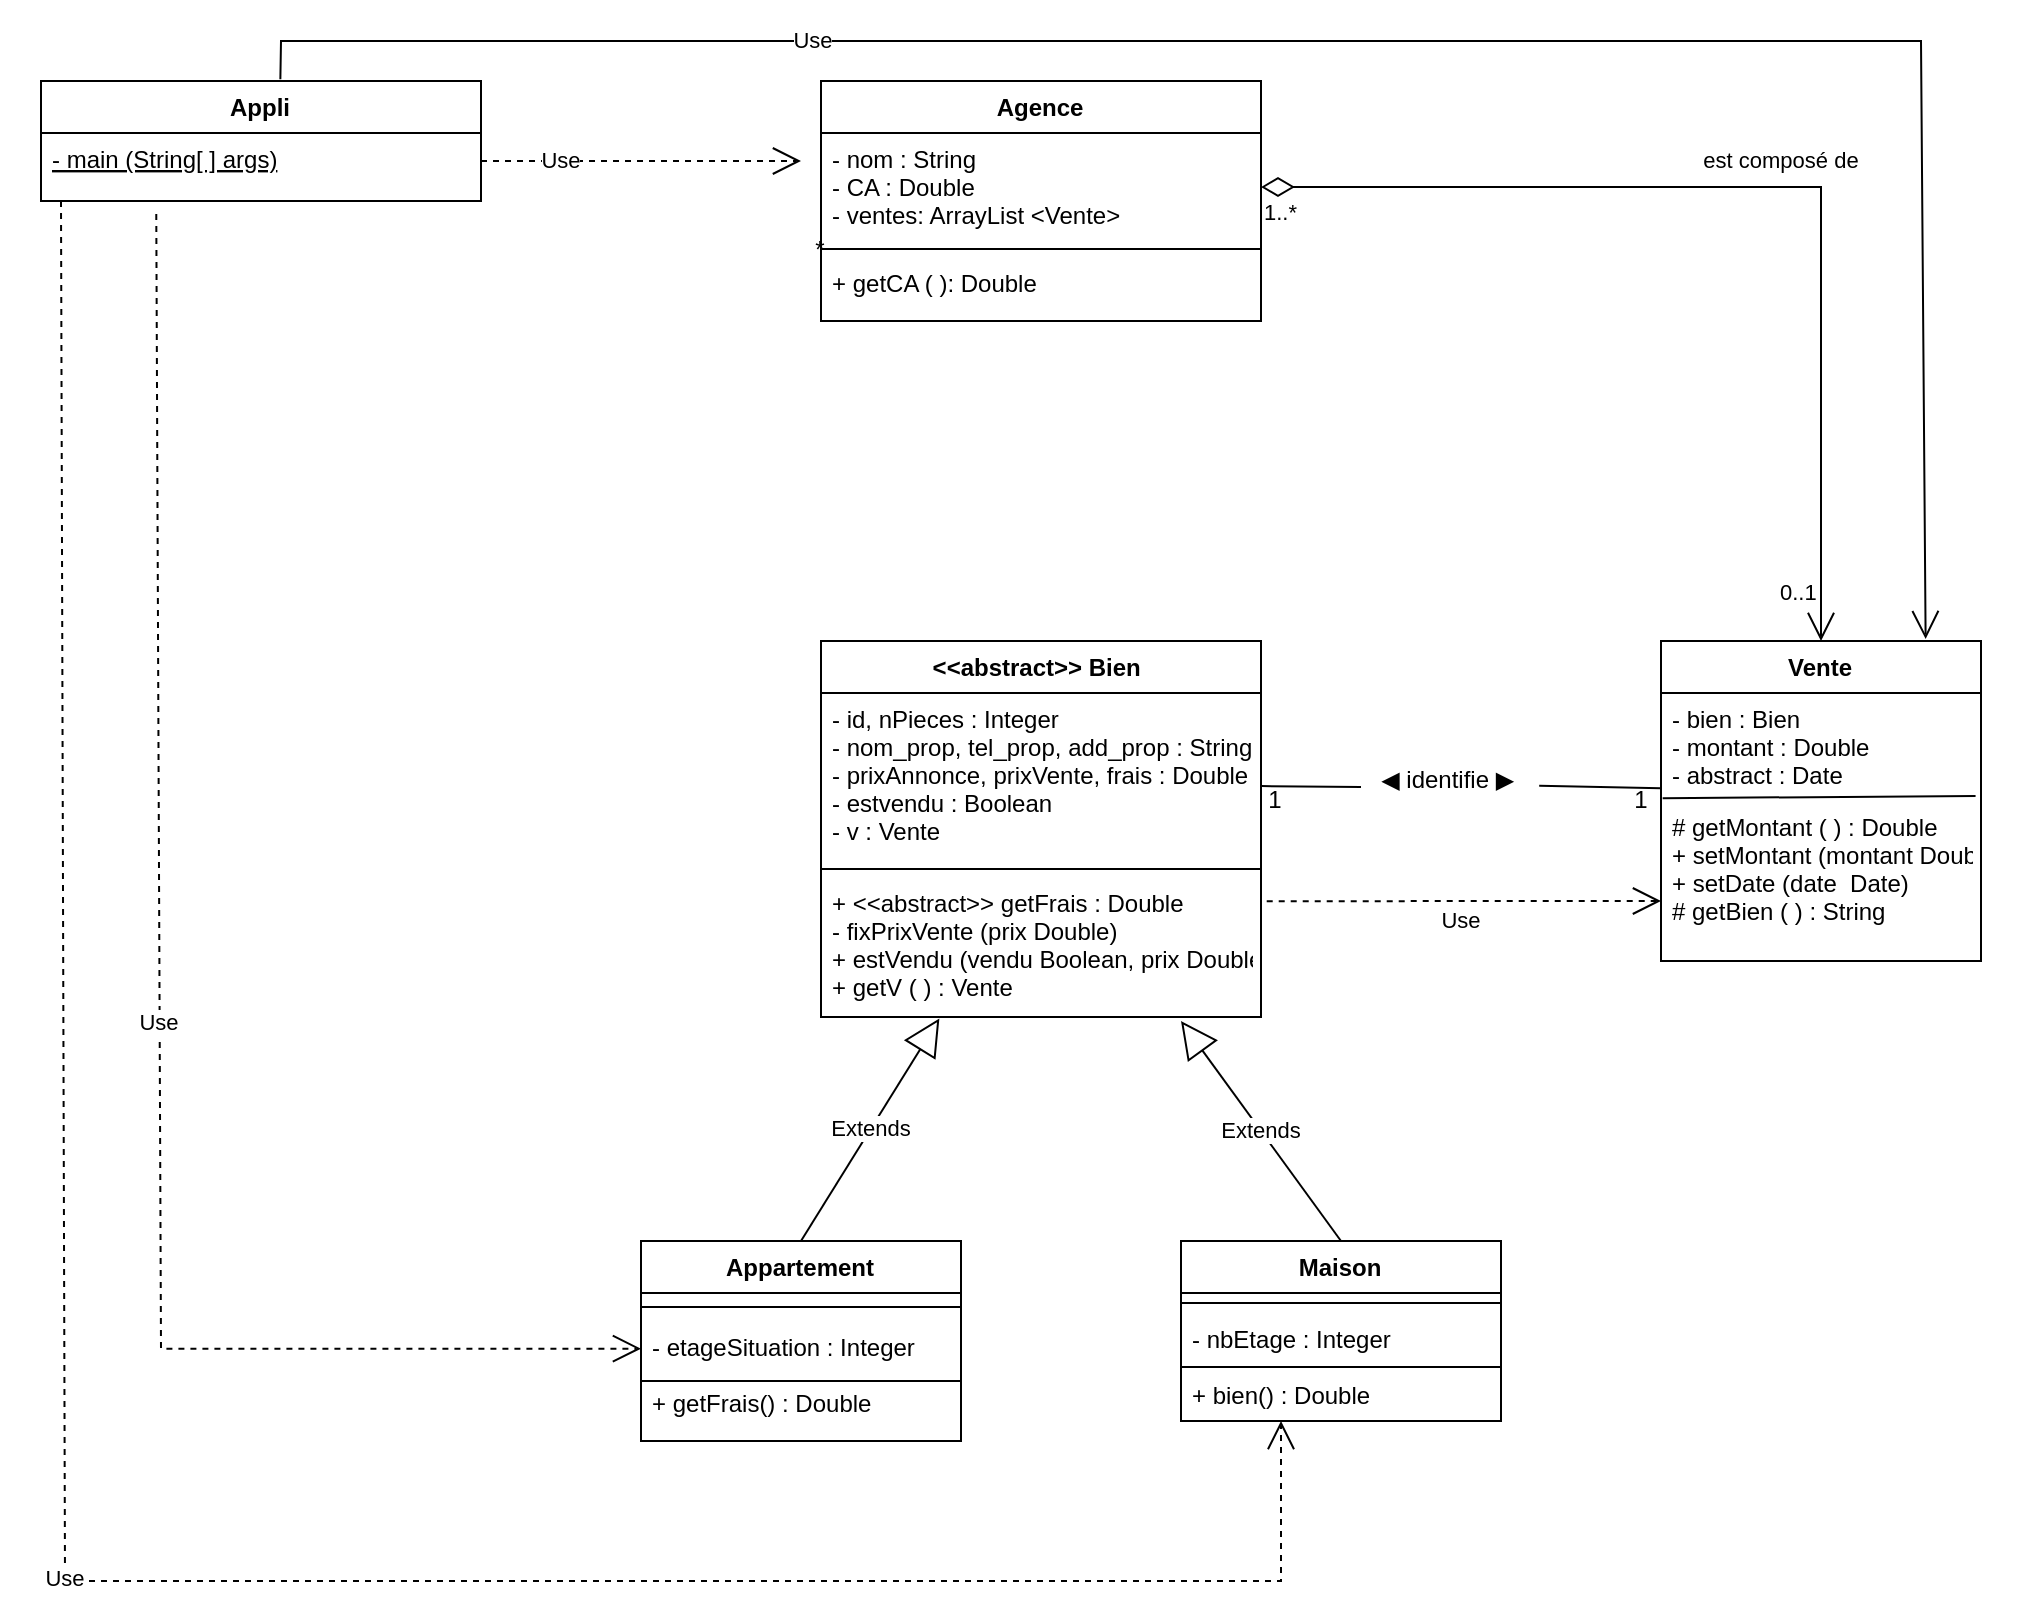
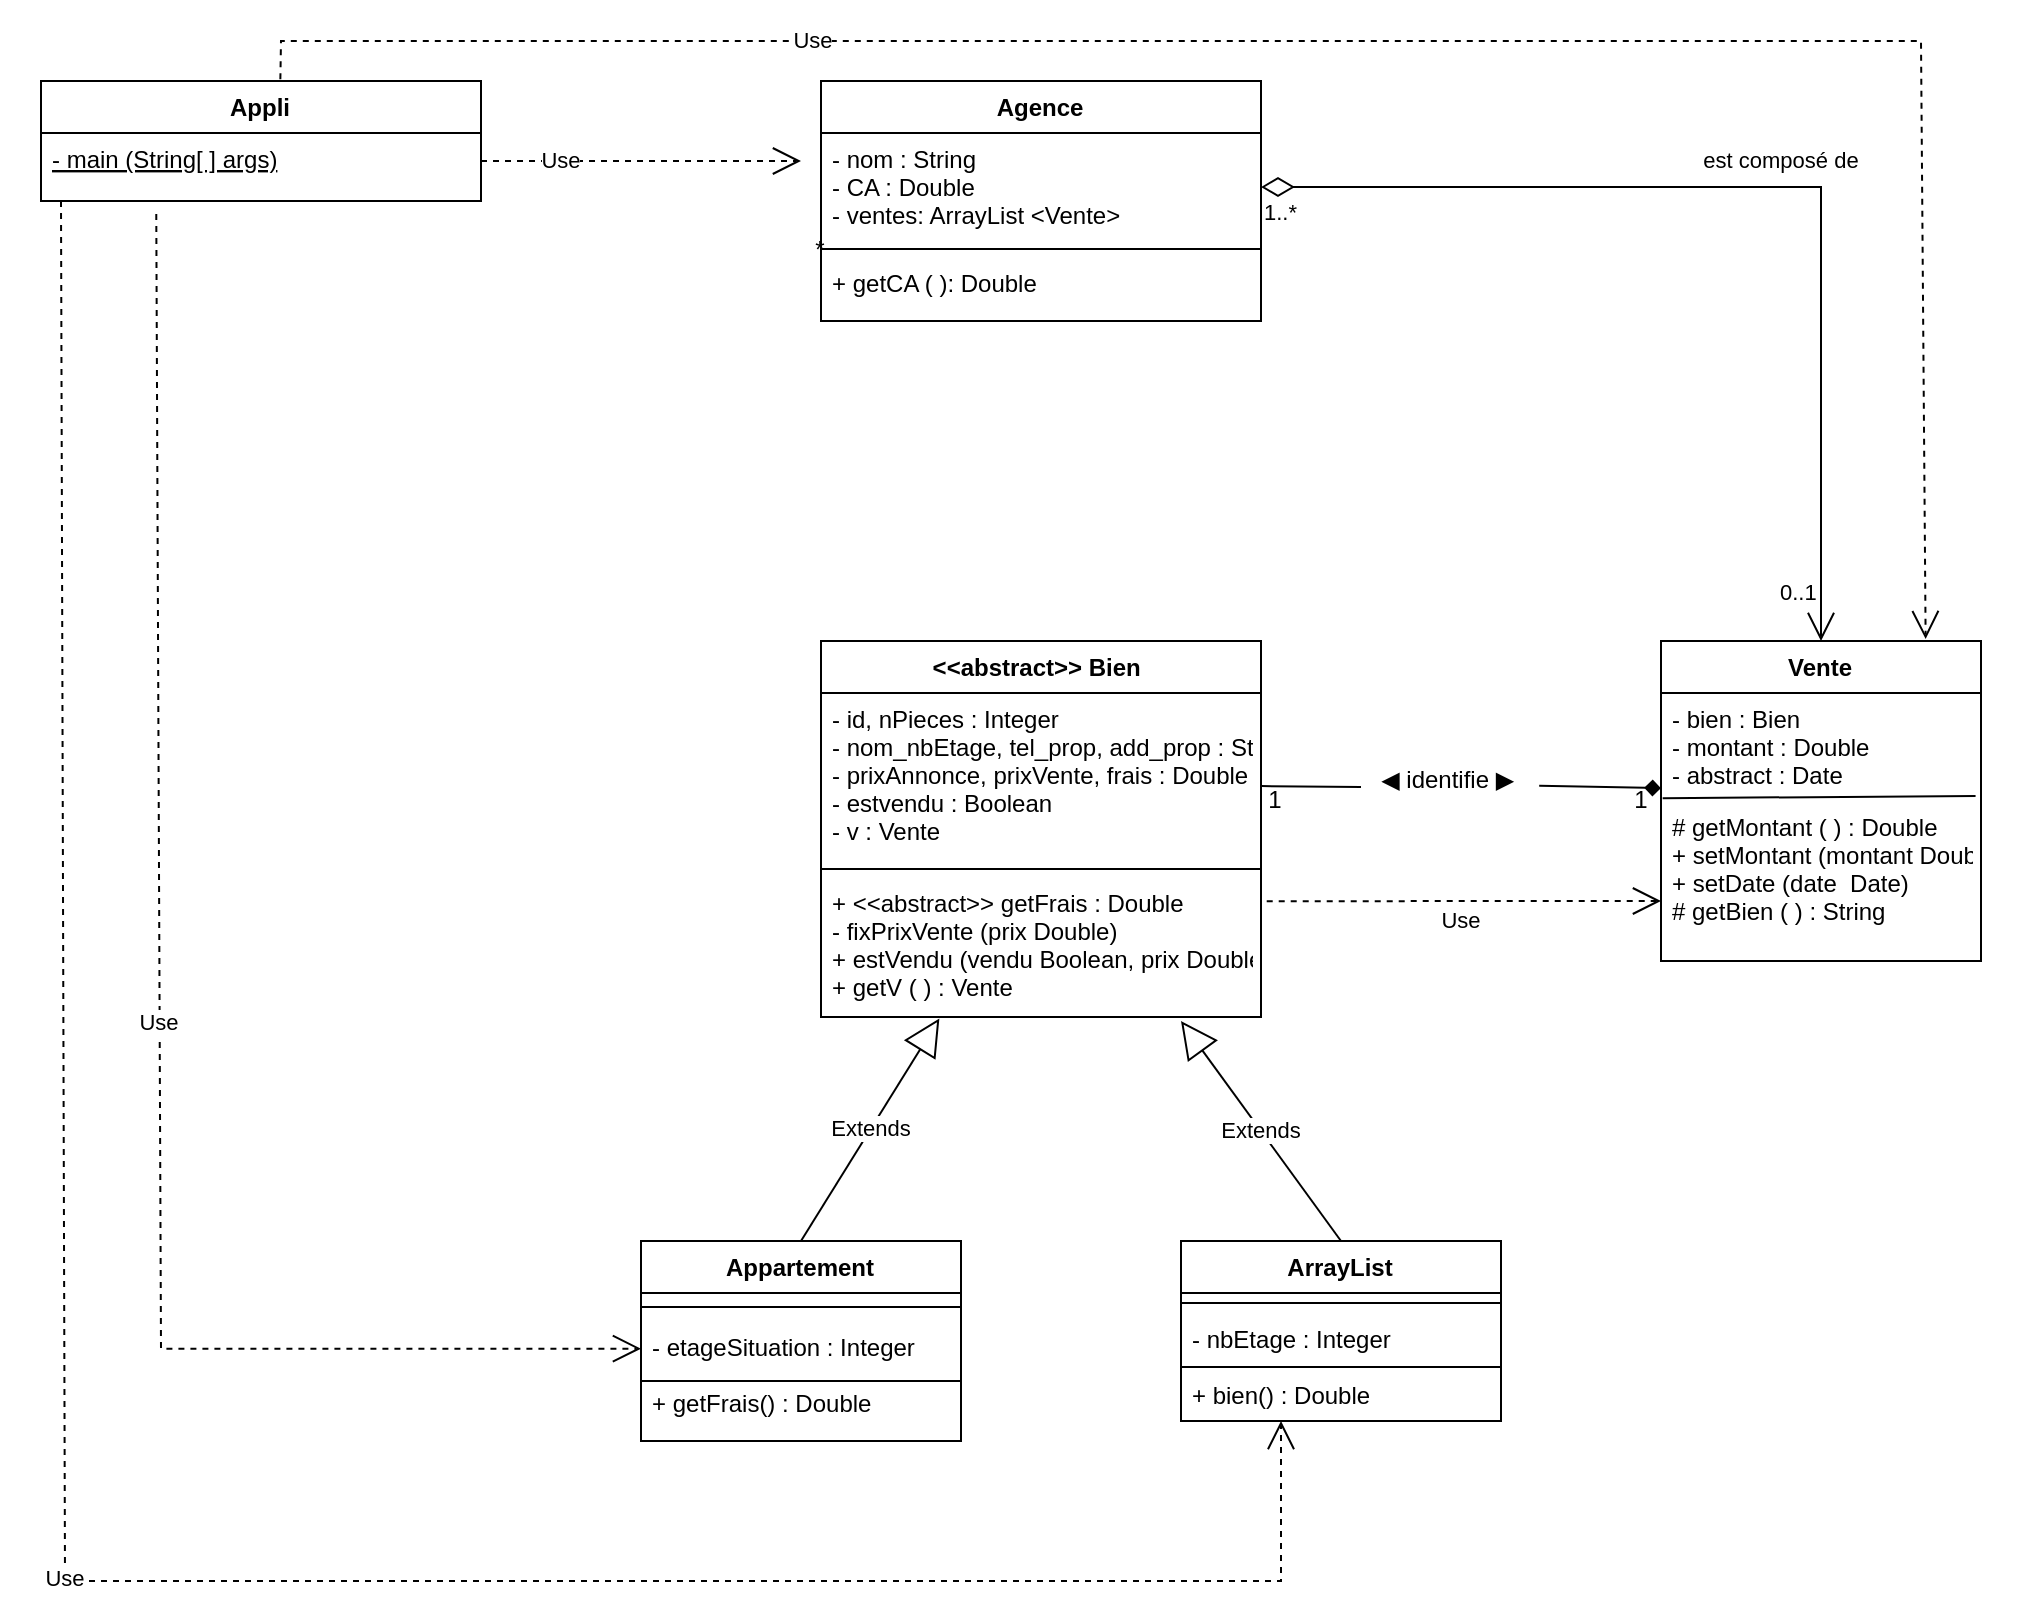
(1672, 41) -> (1672, 41)
(962, 720) -> (962, 720)
(1650, 788) -> (1644, 788)
(1340, 1268) -> (1340, 1268)
